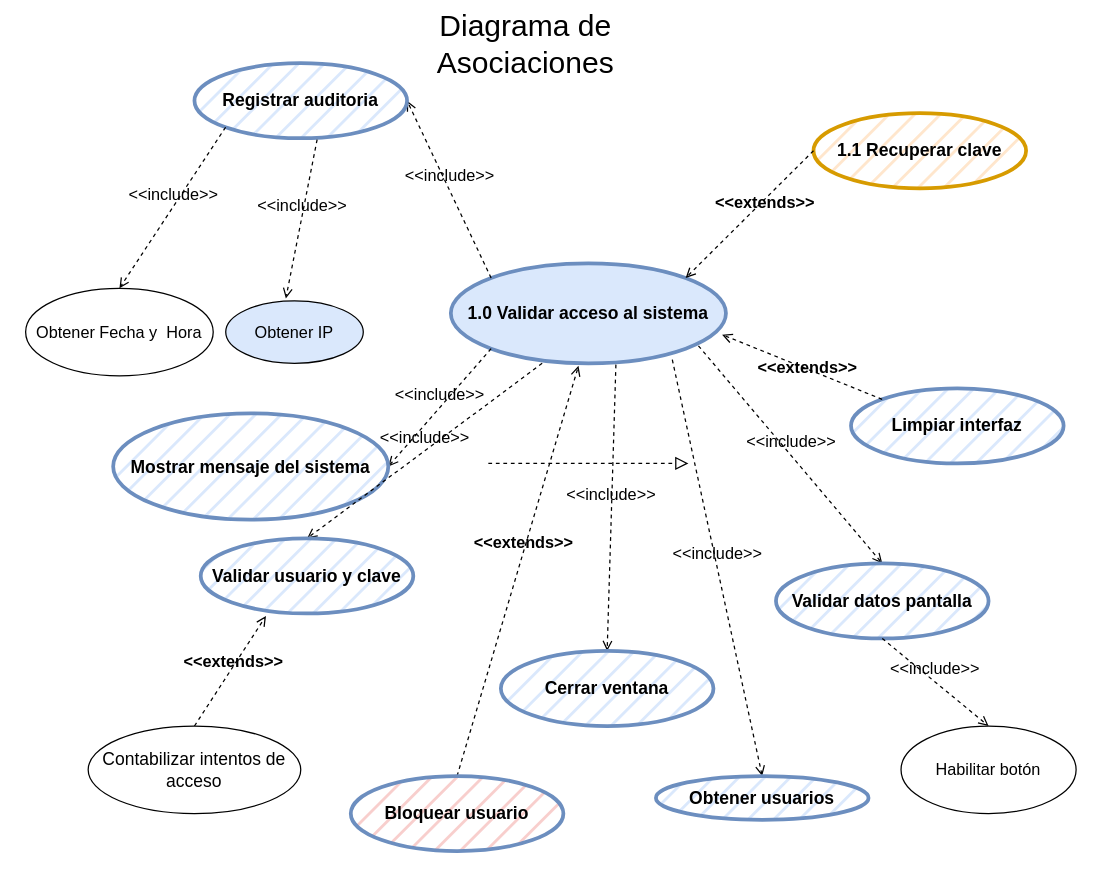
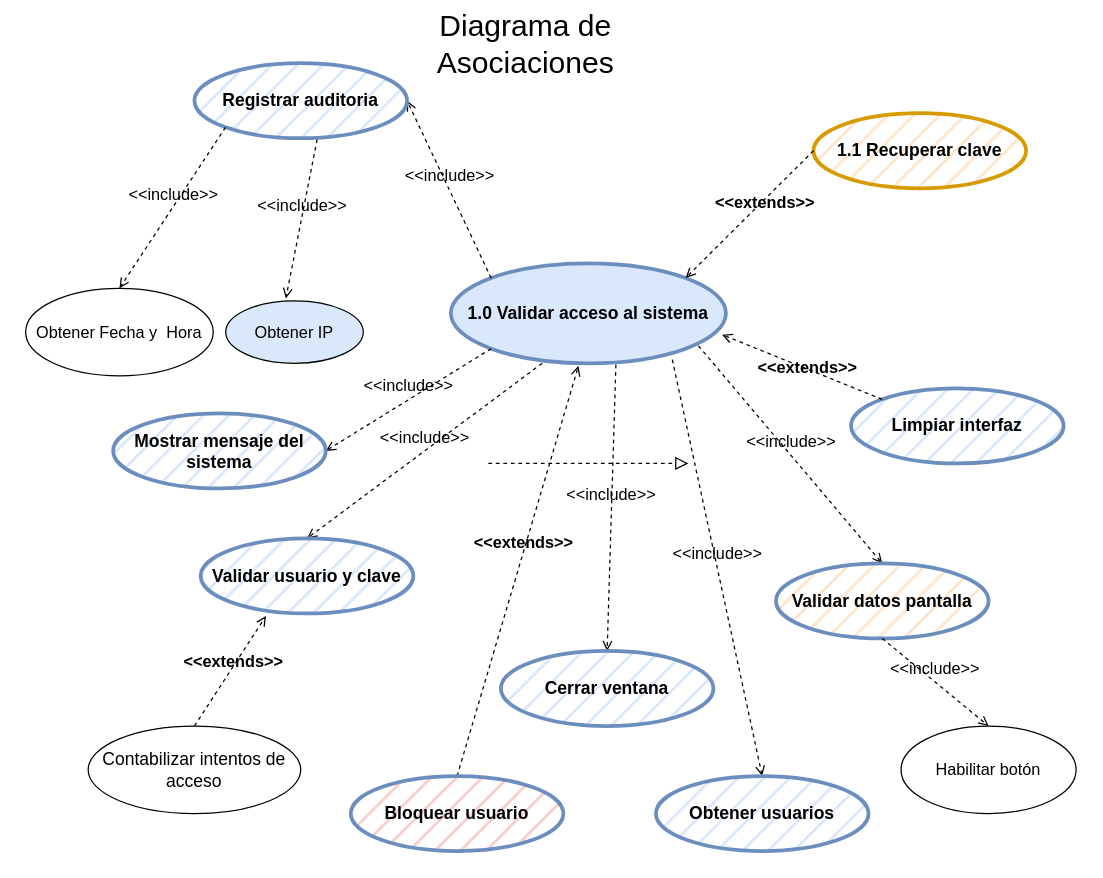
(251, 466) -> (219, 451)
(882, 601) -> (882, 601)
(762, 798) -> (762, 813)
